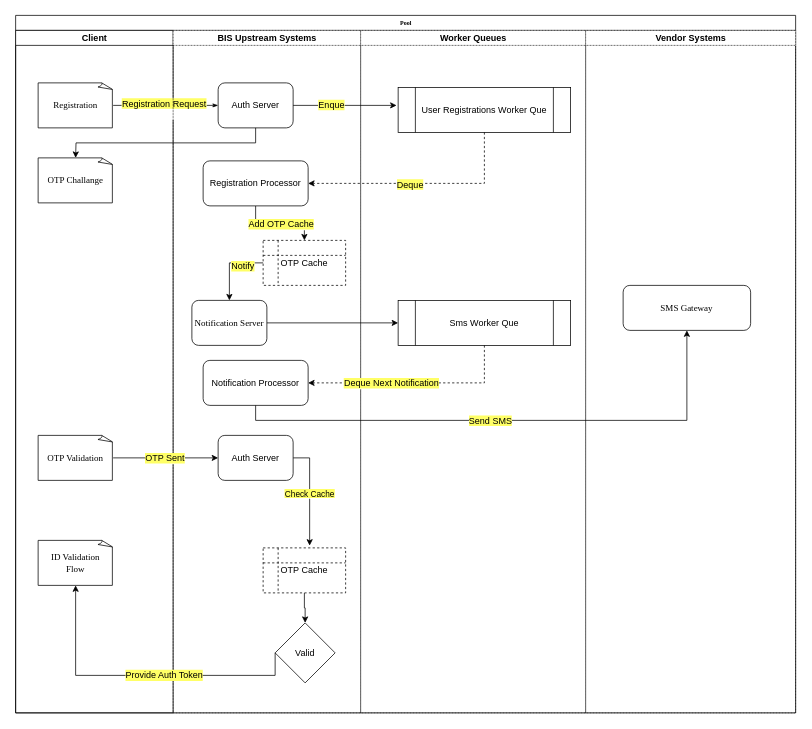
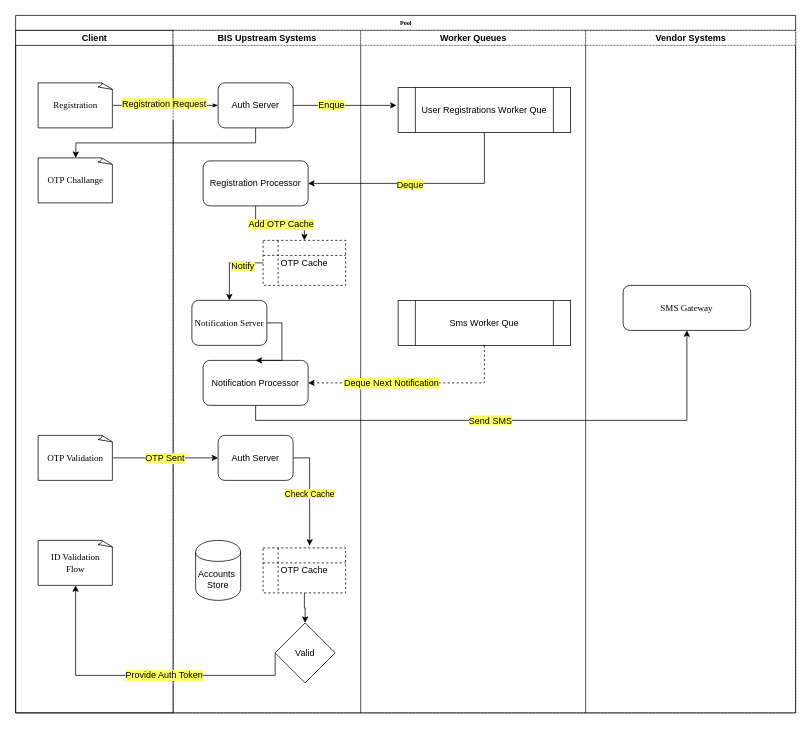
(478, 183) -> (478, 183)
(391, 323) -> (262, 360)
none -> (218, 570)
